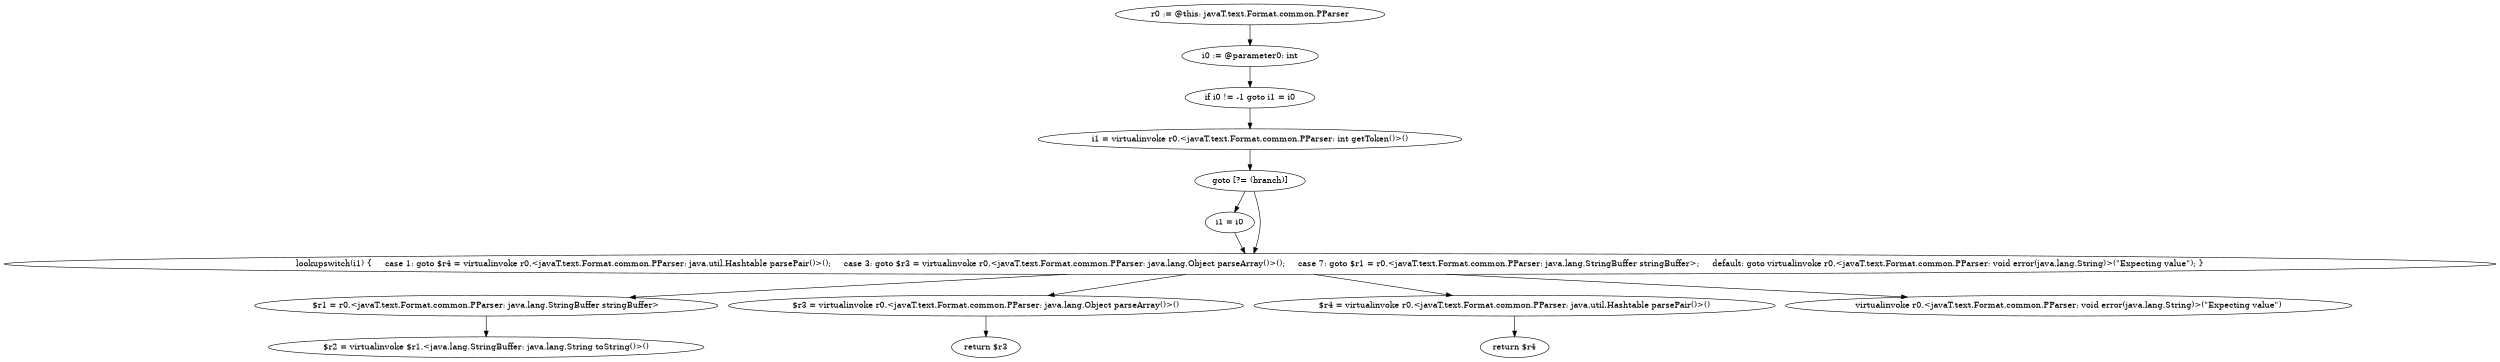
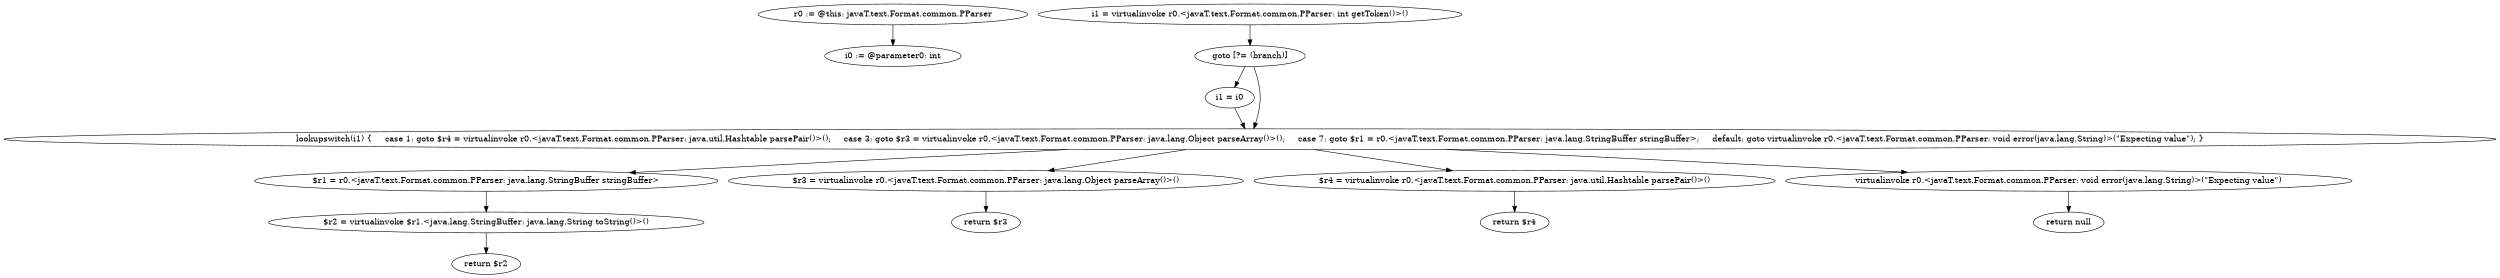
(1250, 98) -> none
none -> (2069, 222)
none -> (486, 264)
